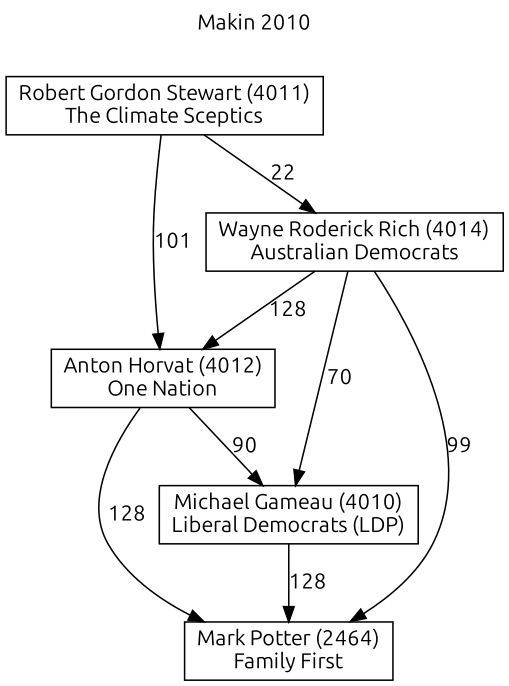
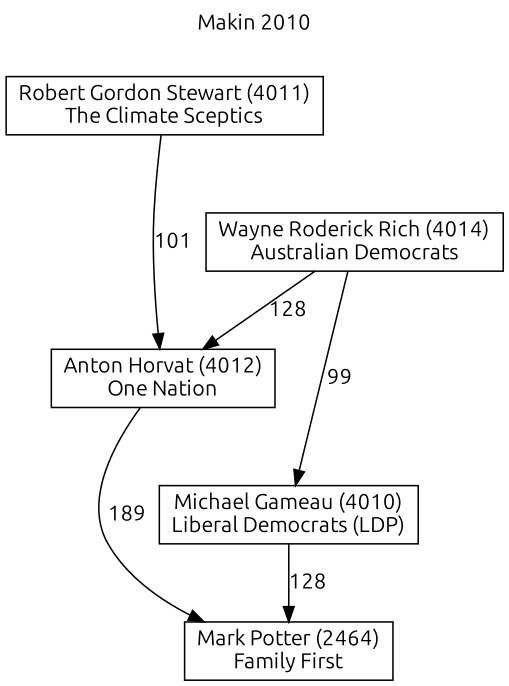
(253, 169) -> none
(340, 378) -> (340, 378)
(221, 441) -> none
(447, 451) -> none
(127, 515) -> (127, 515)
